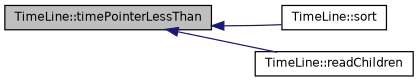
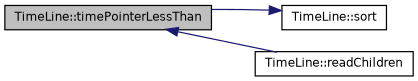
(253, 26) -> (240, 10)
